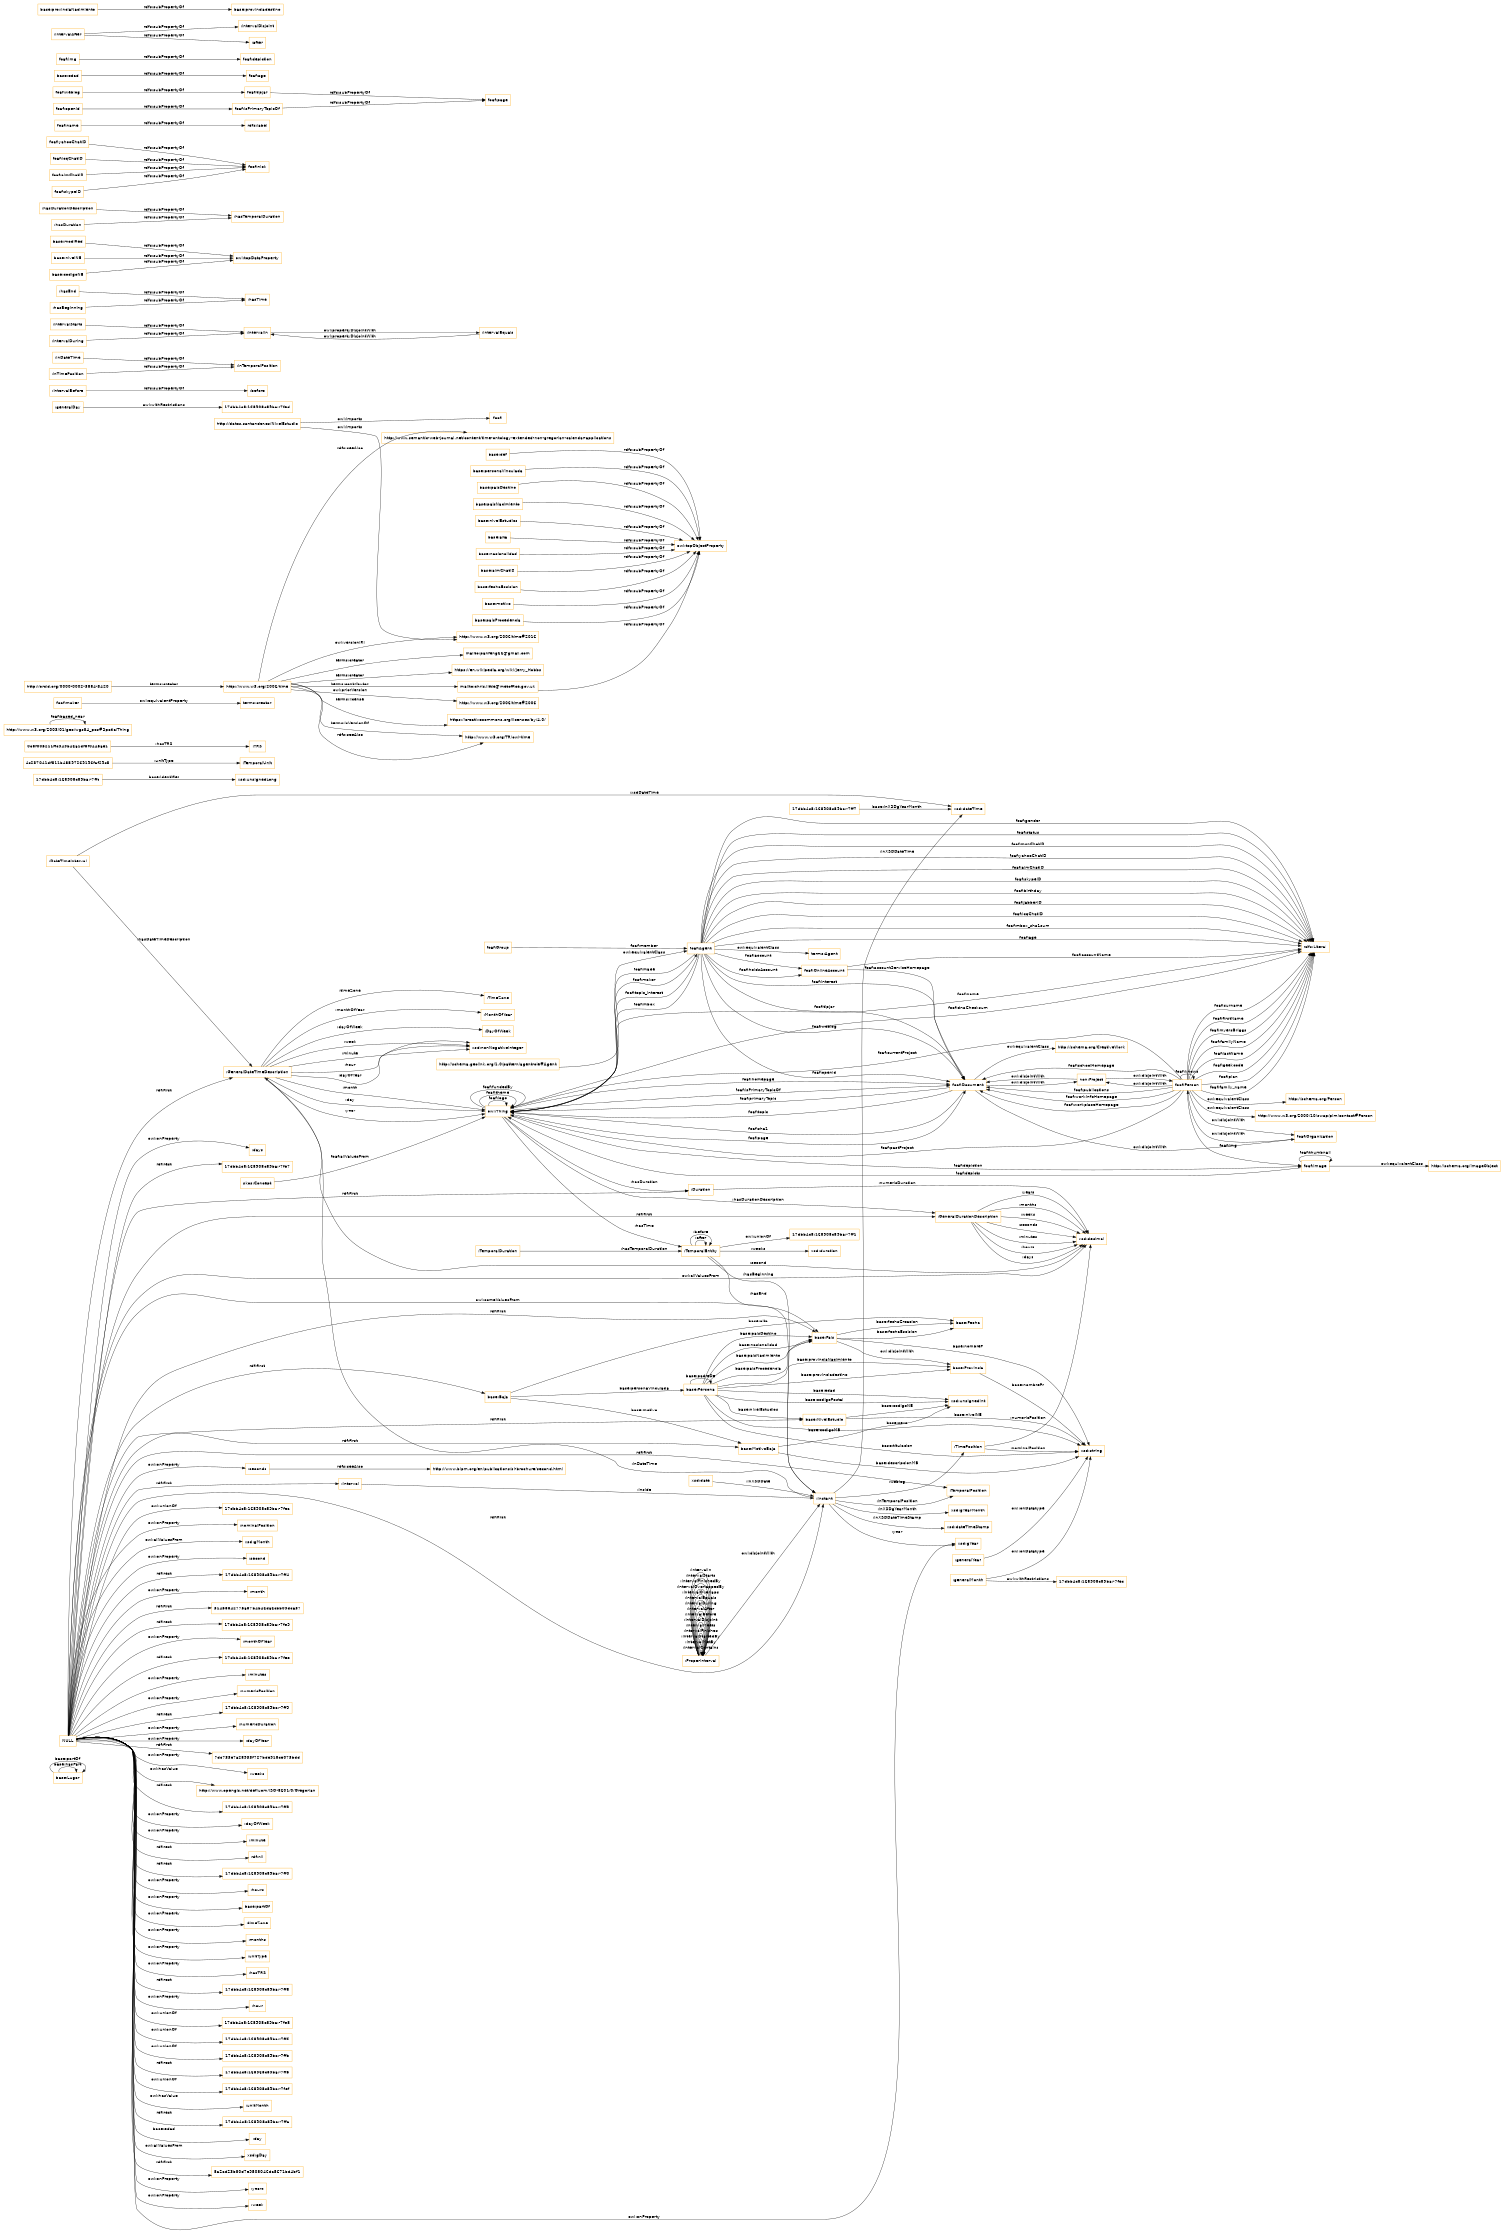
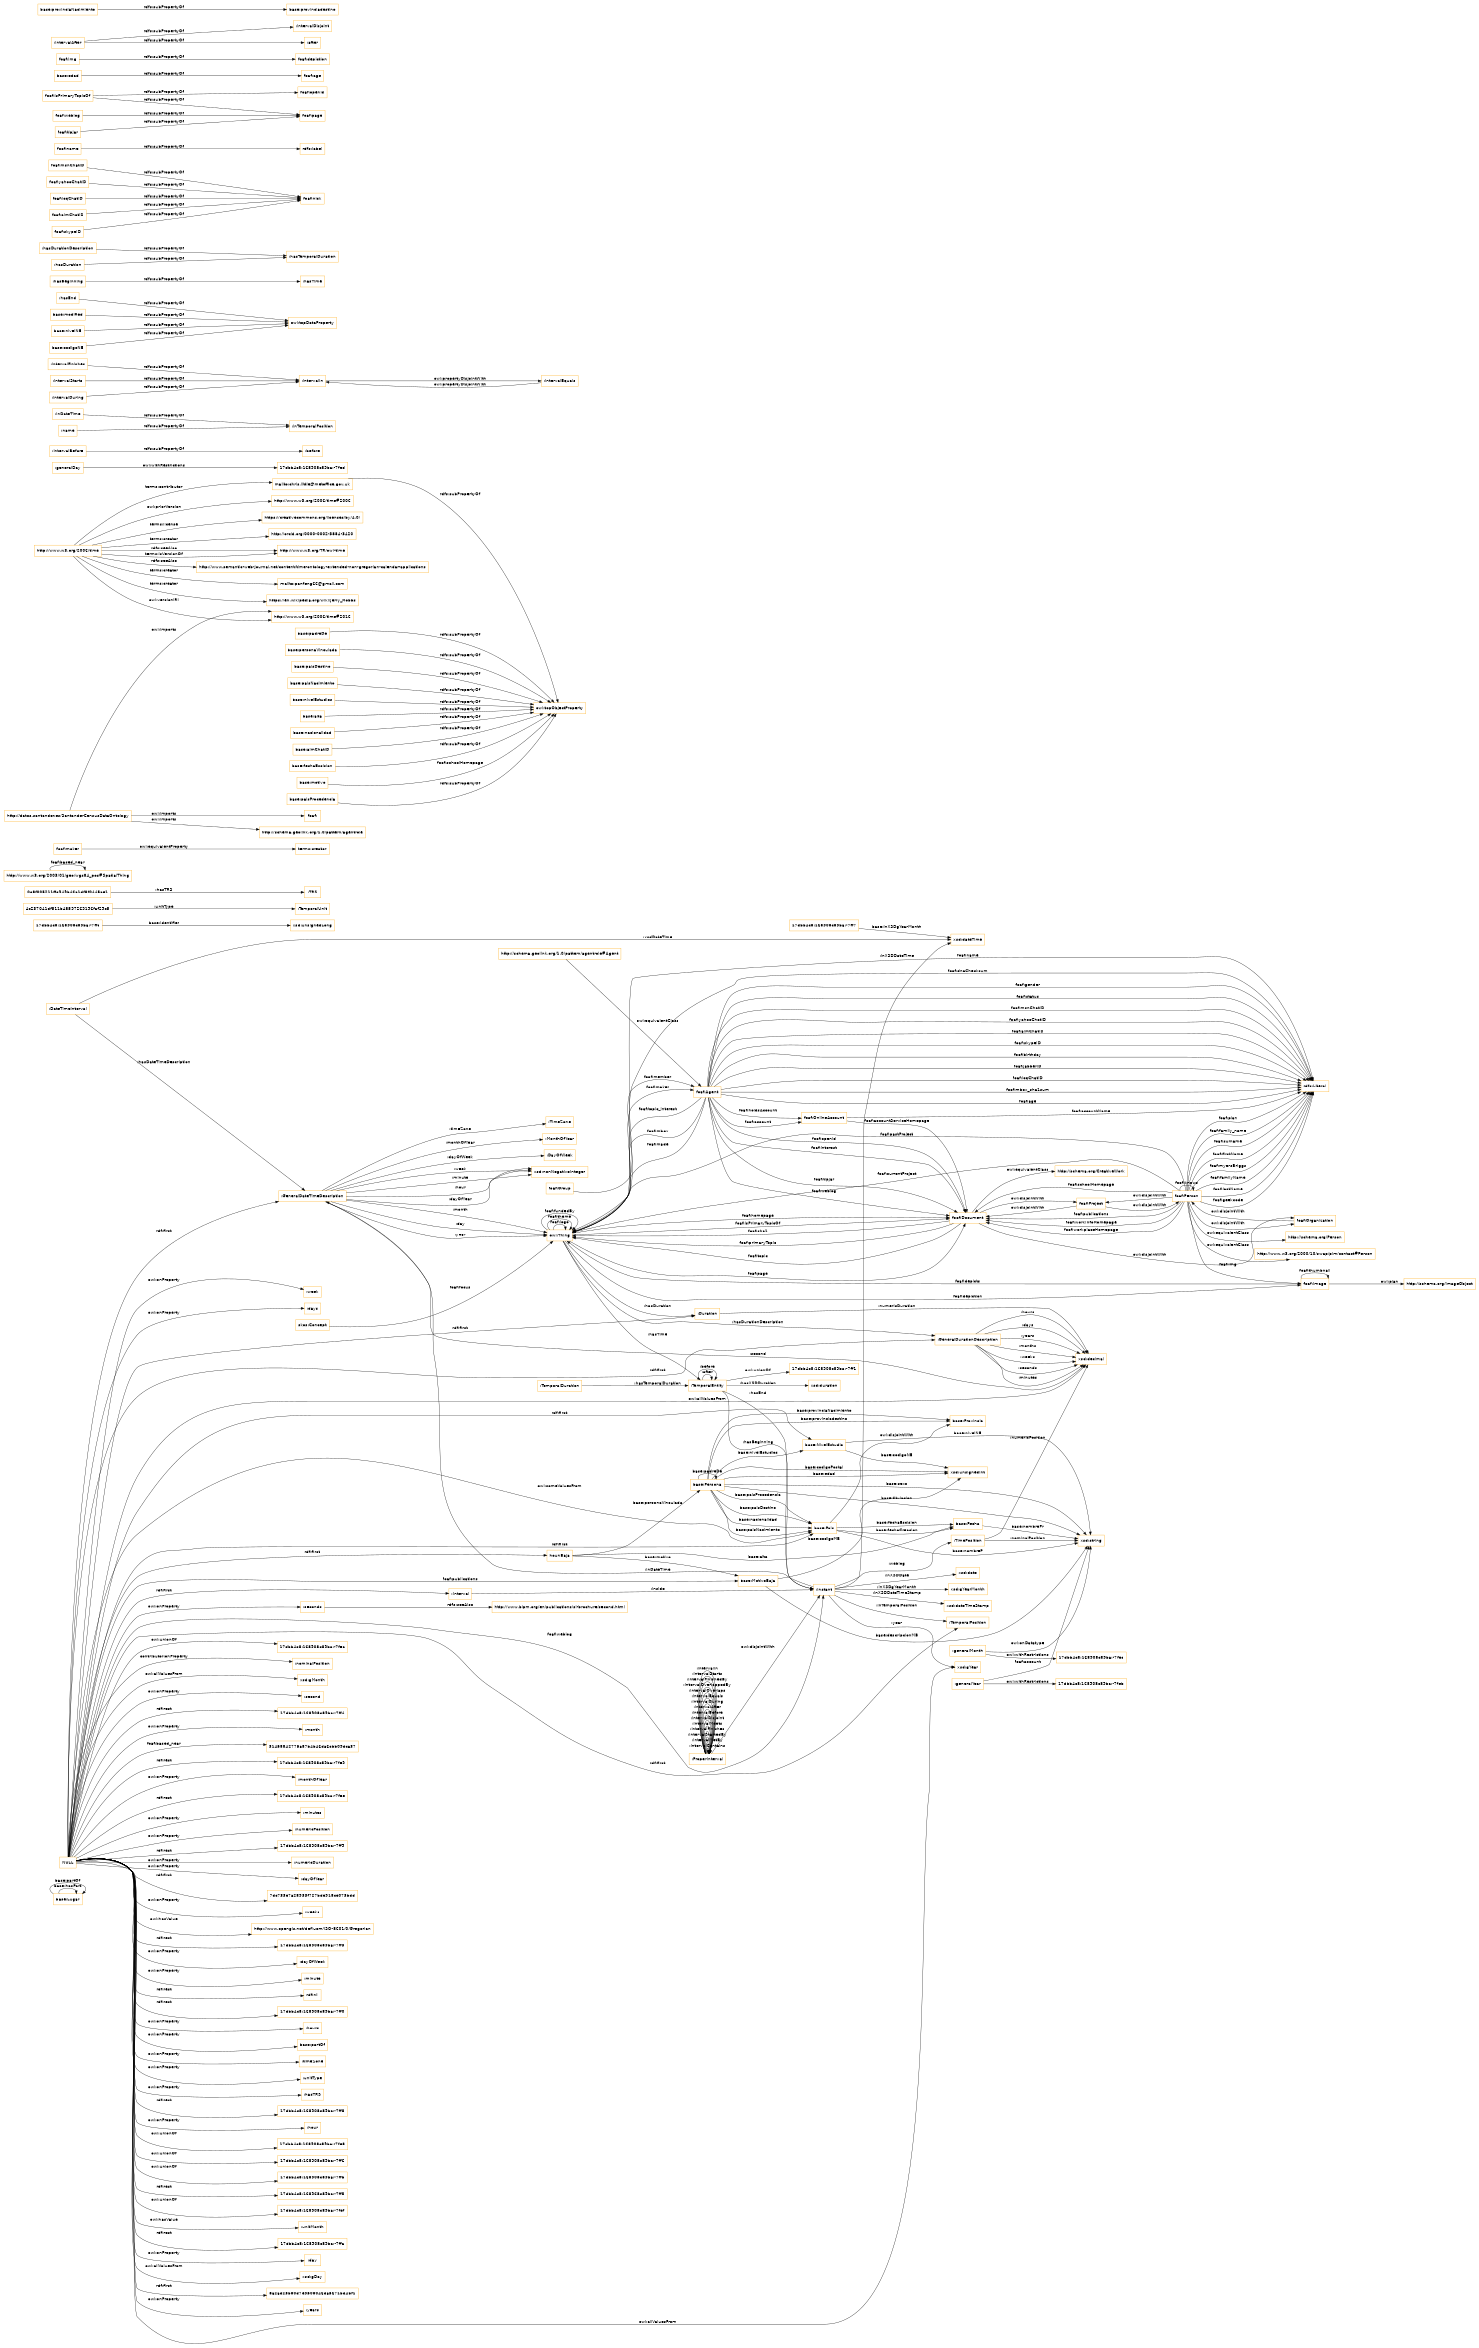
(162, 92) -> (190, 116)
(156, 109) -> (194, 94)
none -> (68, 165)
(161, 295) -> (182, 310)
none -> (68, 364)
(68, 374) -> (68, 431)
(257, 424) -> (68, 816)
(498, 455) -> (312, 634)
(644, 591) -> (460, 763)
(166, 687) -> (184, 542)
none -> (312, 832)
(824, 954) -> none
(1091, 1080) -> (1091, 1204)
(350, 1157) -> (460, 1287)
(1402, 1164) -> (1390, 1282)
(257, 1167) -> none
(758, 1249) -> (758, 1383)
(498, 1397) -> (560, 1556)
(1034, 1404) -> (1029, 1532)
(350, 1441) -> (460, 1579)
(762, 1487) -> (894, 1582)
(1028, 1508) -> (1028, 1662)
(498, 1517) -> (560, 1634)
(164, 1523) -> (164, 1656)
(164, 1606) -> (164, 1744)
none -> (1091, 1684)
(257, 1940) -> none
(164, 2129) -> (164, 2253)
(644, 2217) -> (658, 2322)
